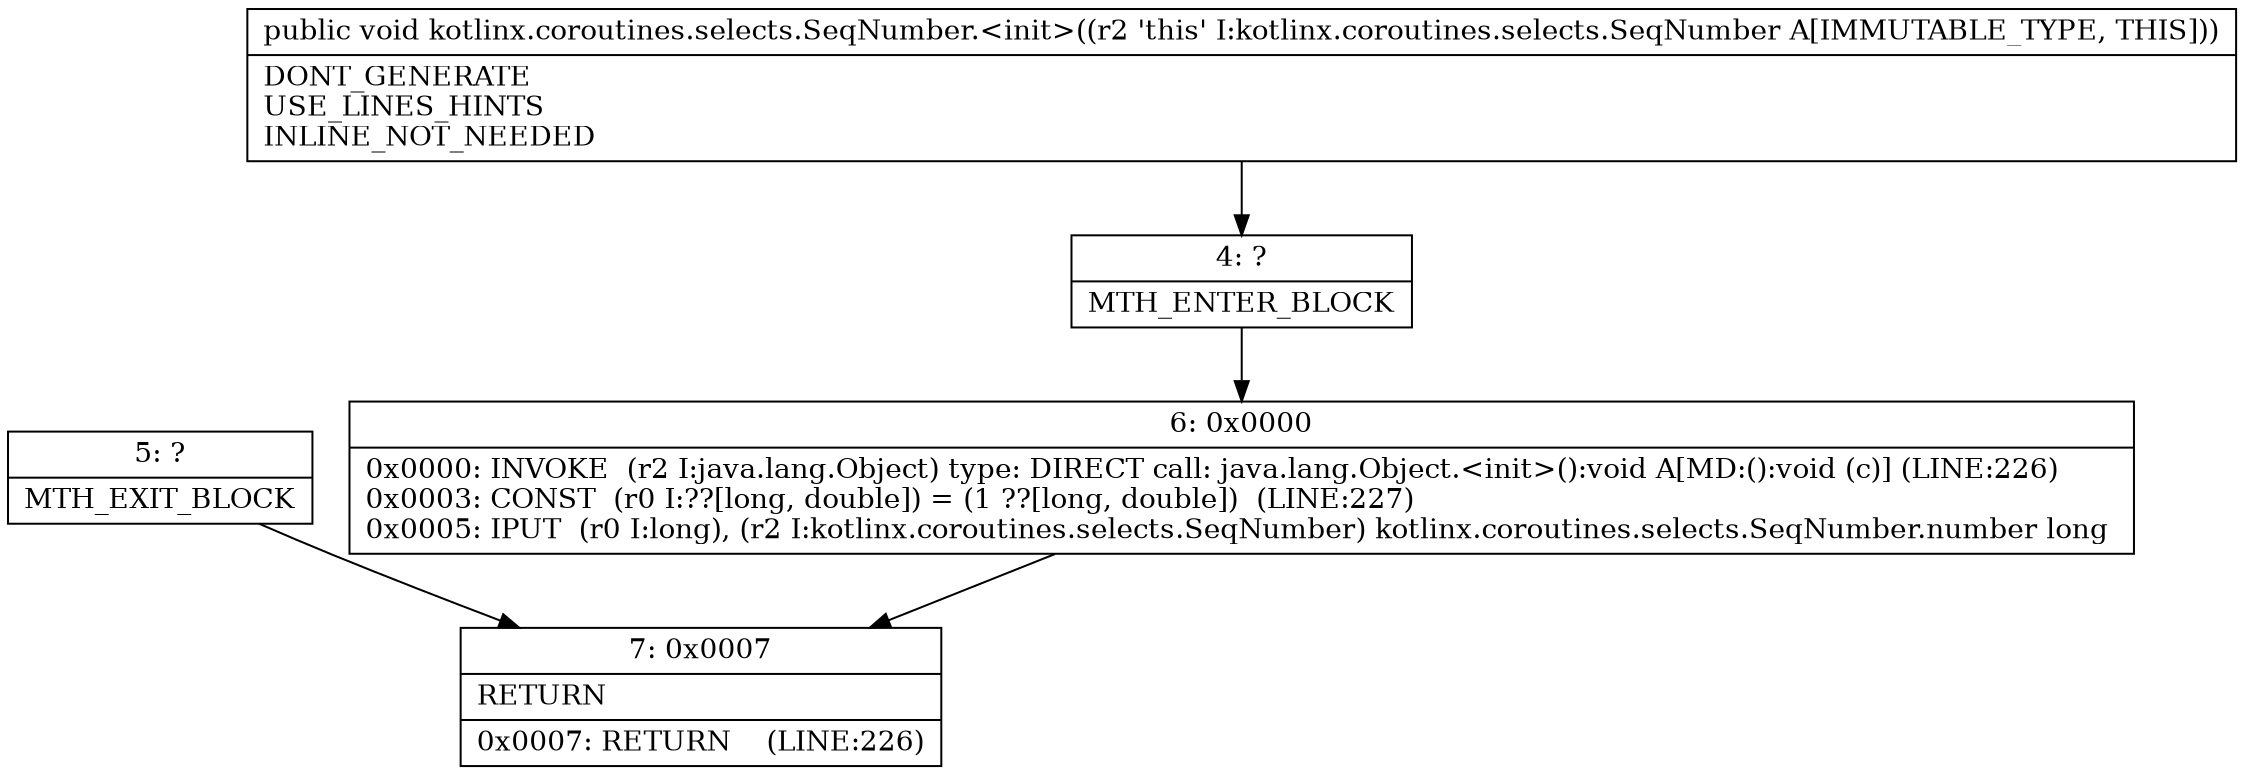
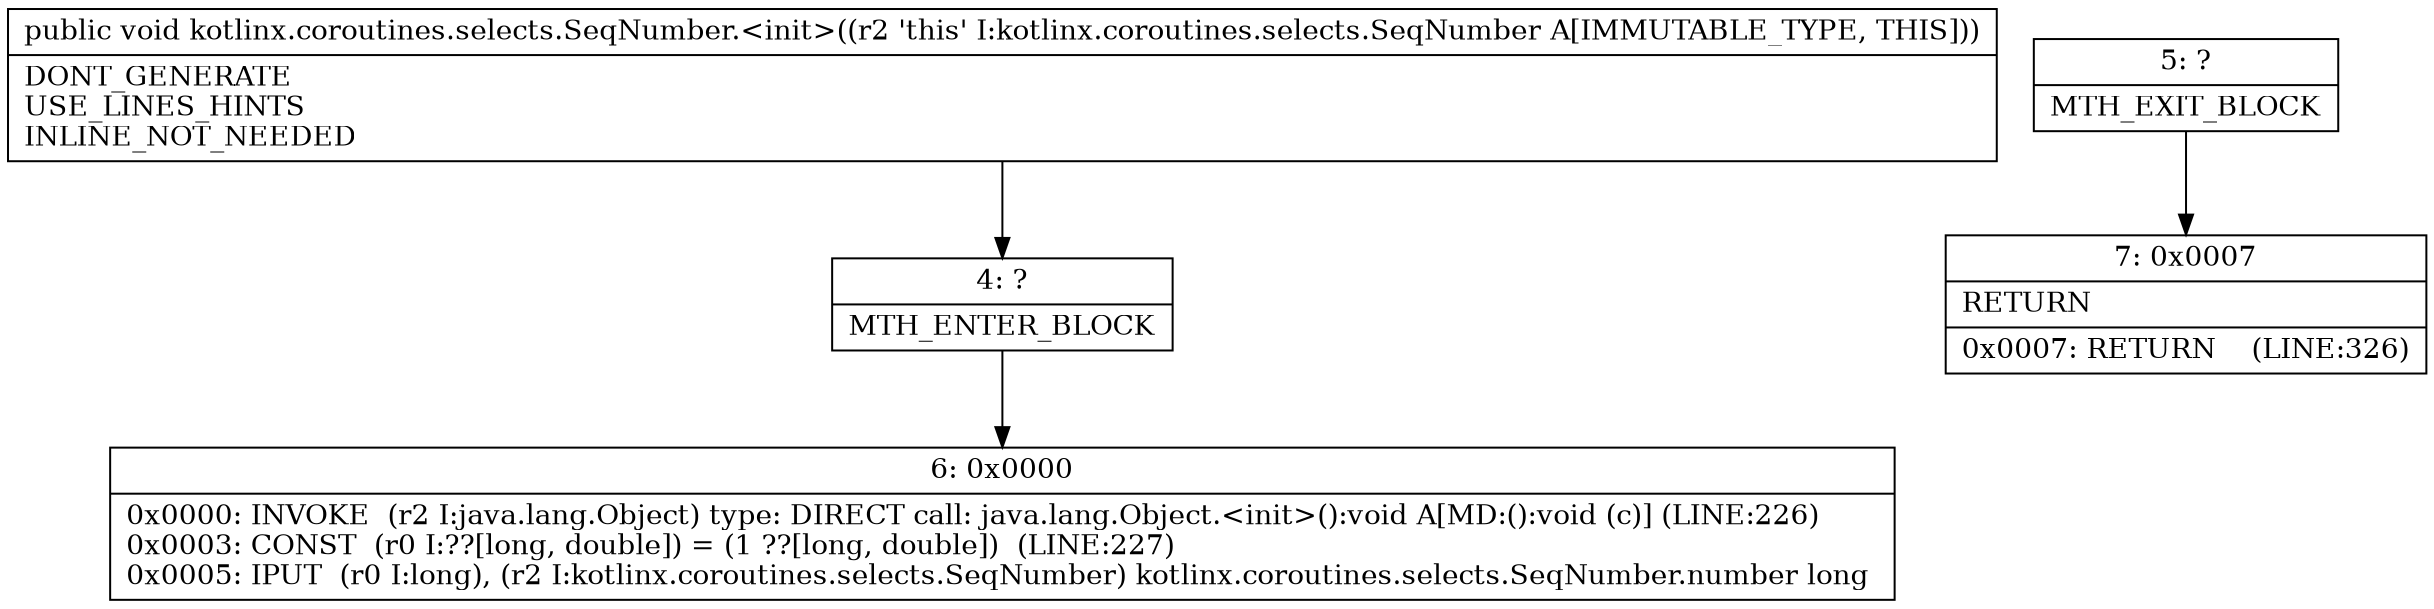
(972, 587) -> none
(701, 742) -> (2186, 349)
